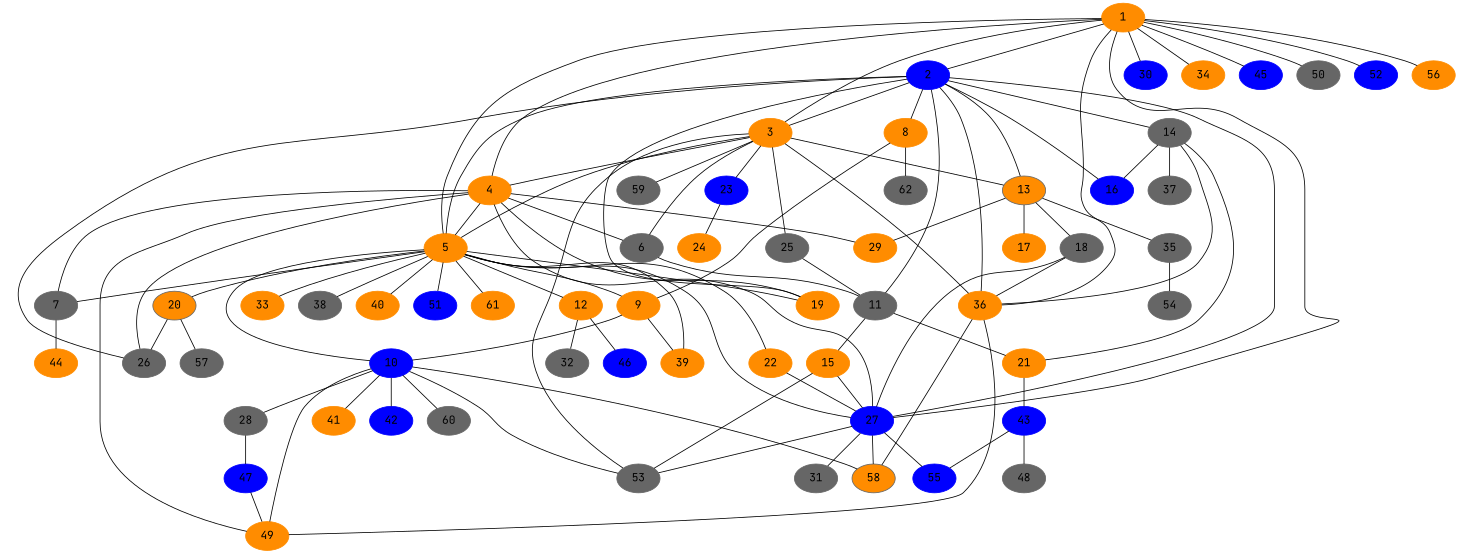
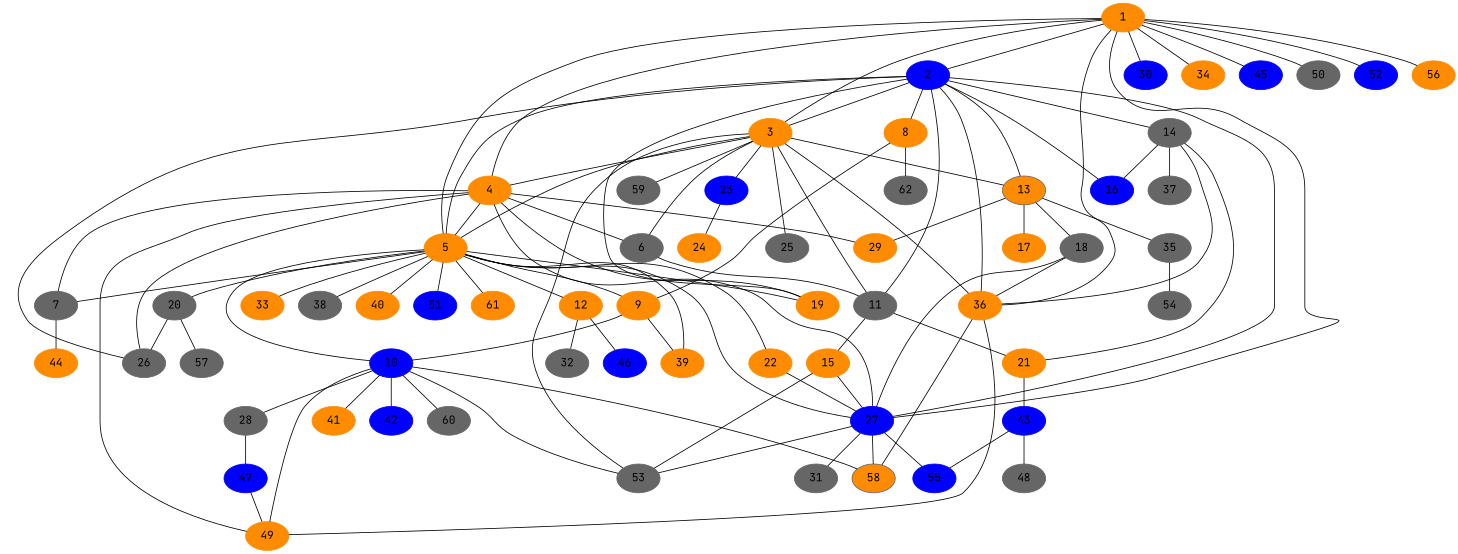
(831, 277) -> (821, 220)
(174, 306) -> (174, 306)
